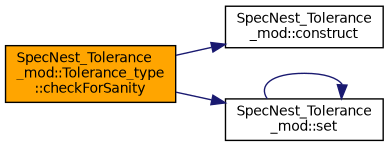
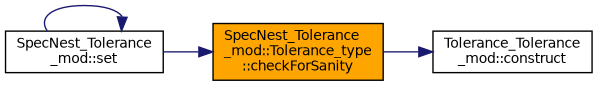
(304, 27) -> (513, 52)
(194, 96) -> (181, 52)
